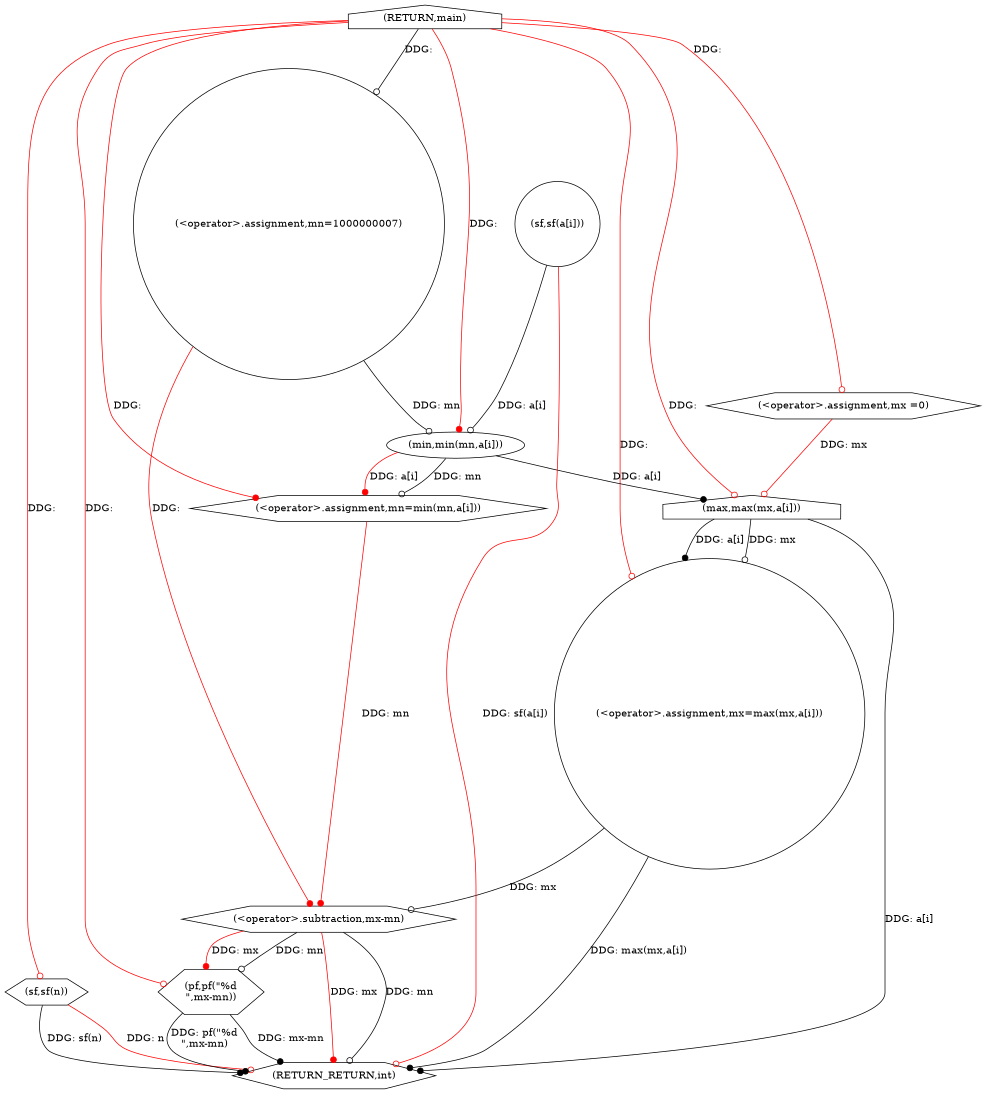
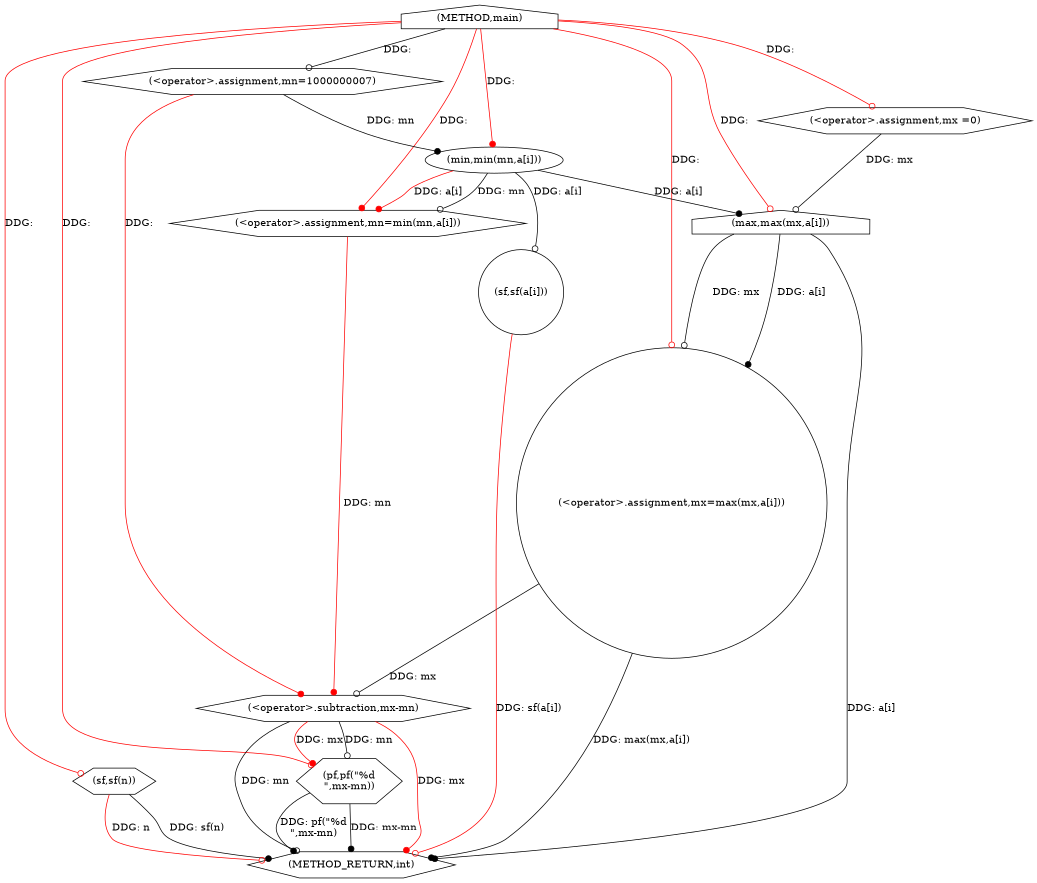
(425, 18) -> (480, 18)
(289, 224) -> (263, 82)
(518, 351) -> (536, 206)
(392, 397) -> (356, 130)
(799, 455) -> (840, 171)
(334, 1076) -> (352, 865)
